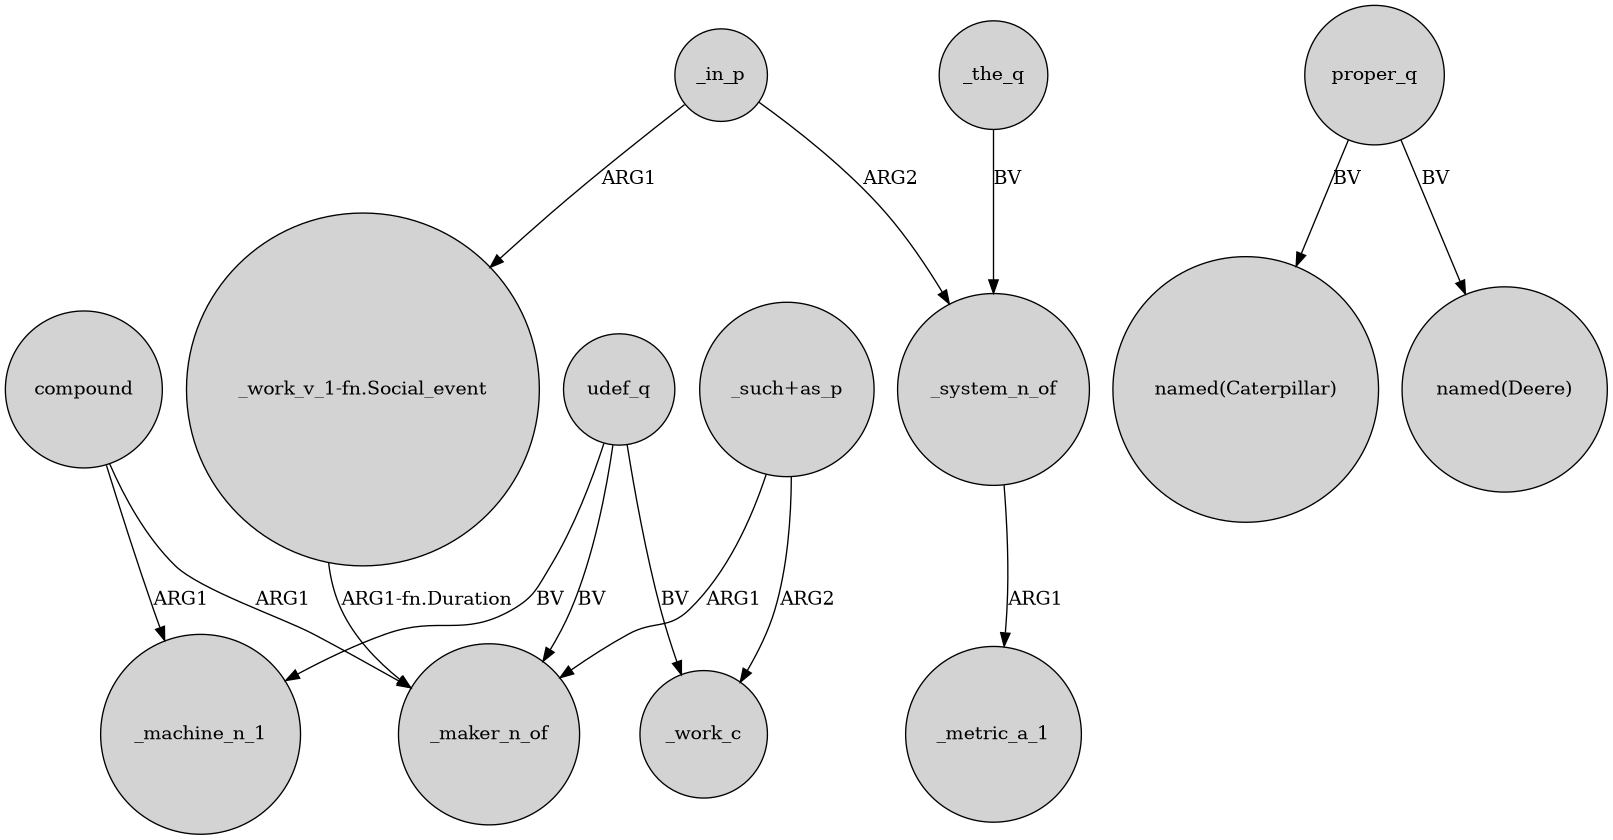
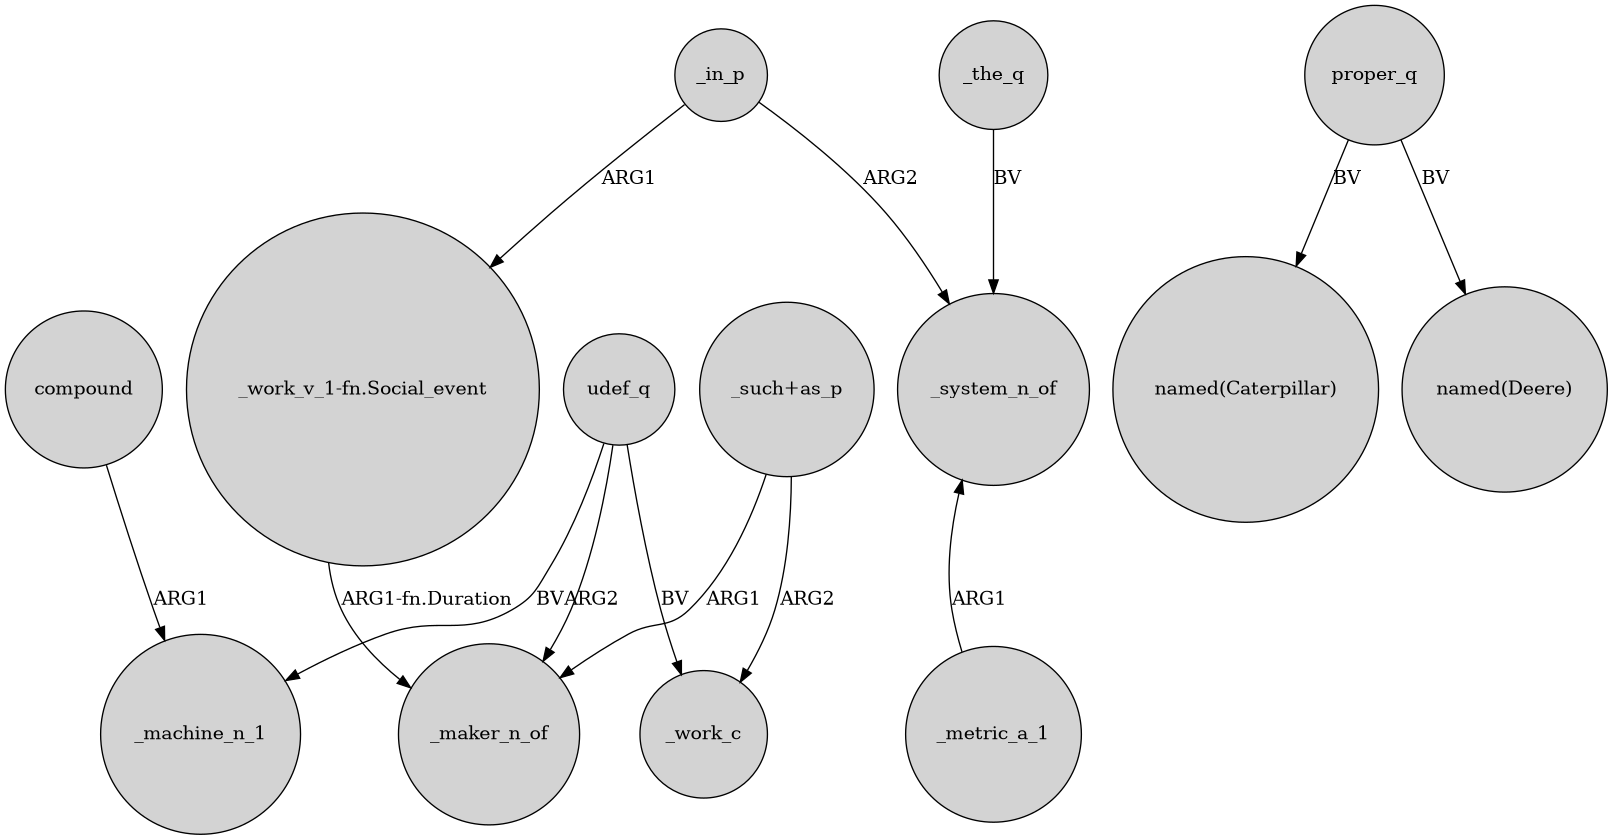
(1008, 559) -> (949, 573)
(231, 598) -> none
(592, 600) -> (592, 600)
